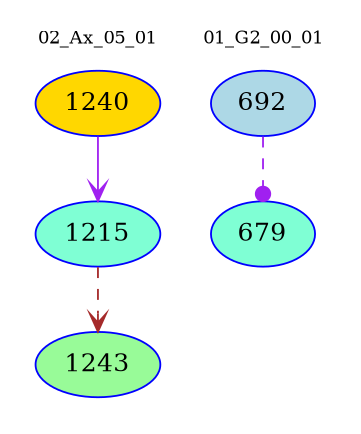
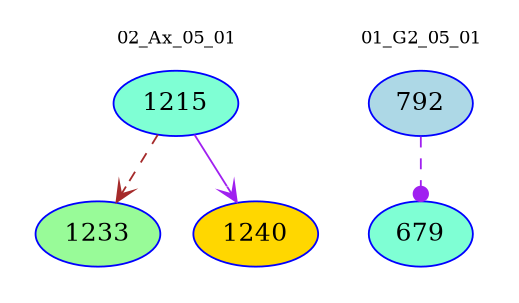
(264, 39) -> (422, 39)
(263, 103) -> (421, 103)
(98, 160) -> (211, 160)
(98, 365) -> (98, 234)
